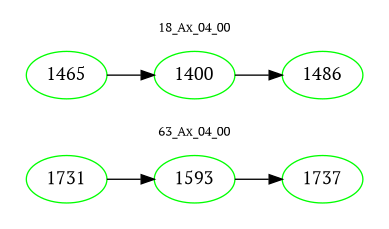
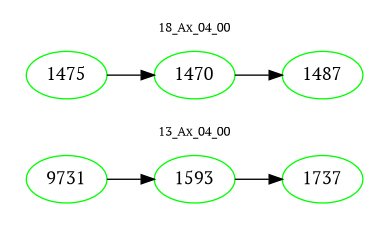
(67, 75) -> (67, 75)
(195, 75) -> (195, 75)
(323, 75) -> (323, 75)
(195, 132) -> (195, 132)
(67, 179) -> (67, 179)
